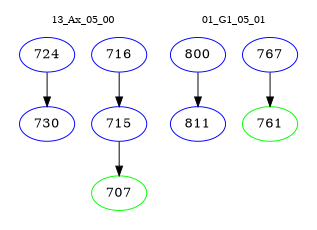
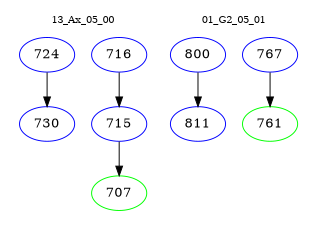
(234, 21) -> (234, 21)
